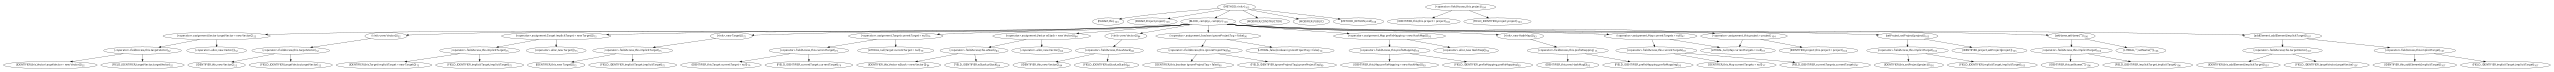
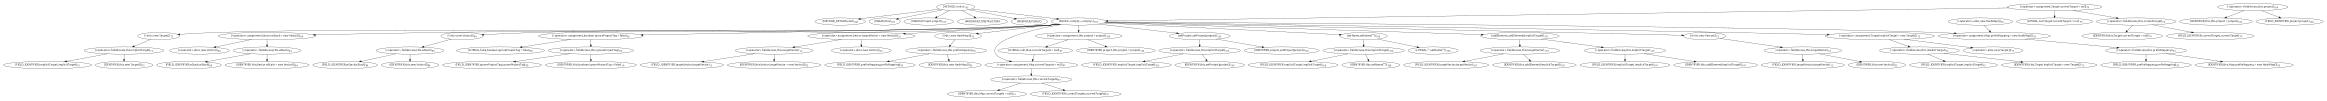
(1064, 30) -> (1558, 14)
(1428, 43) -> (1987, 28)
(1694, 43) -> (1034, 57)
